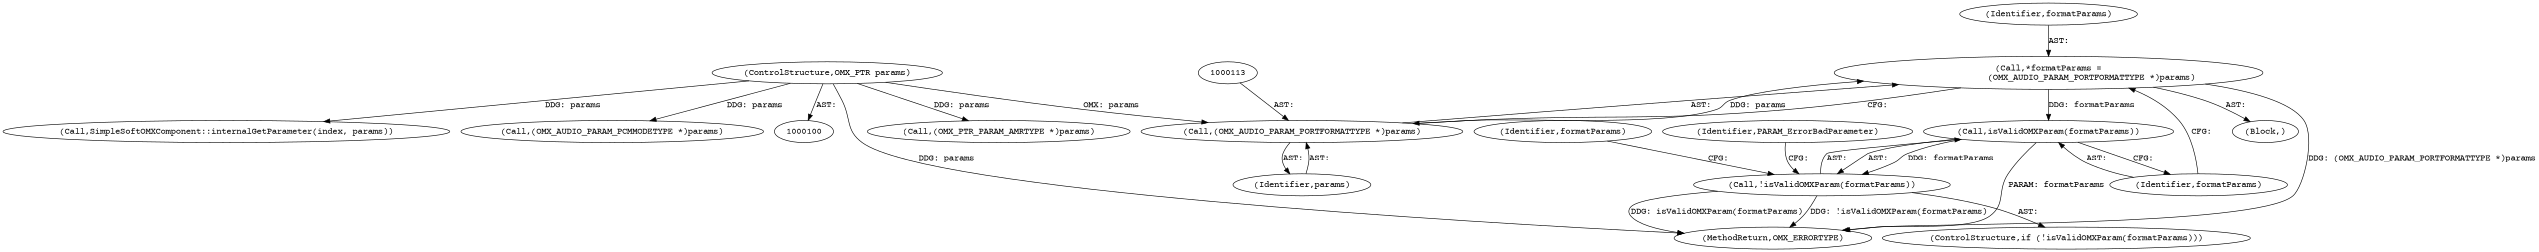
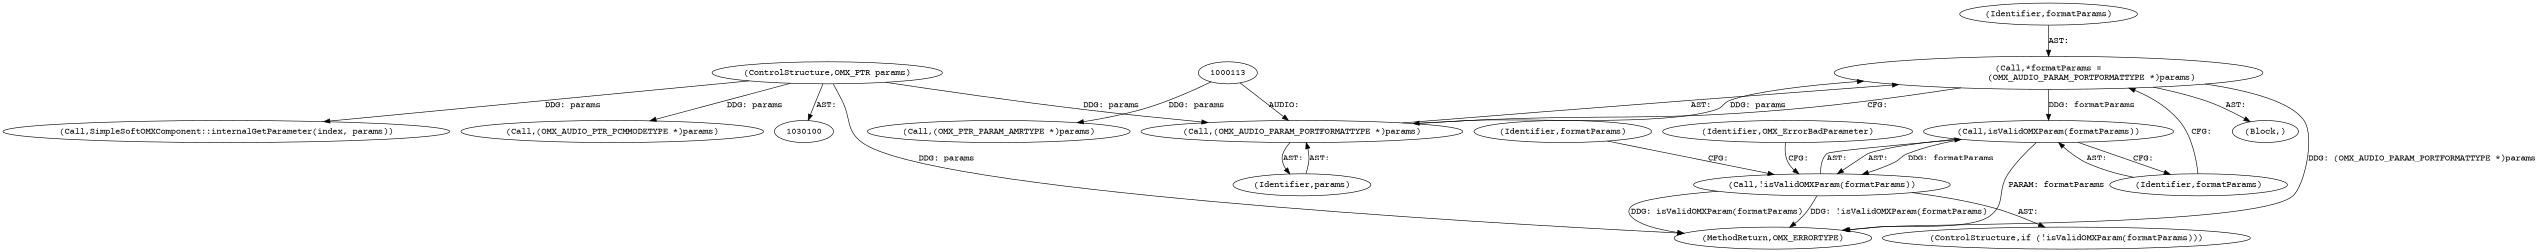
(910, 101) -> (1149, 107)
(1111, 105) -> (1111, 105)
(1287, 105) -> (1287, 105)
(612, 132) -> (612, 132)
(804, 132) -> (804, 132)
(1788, 132) -> (1788, 132)
